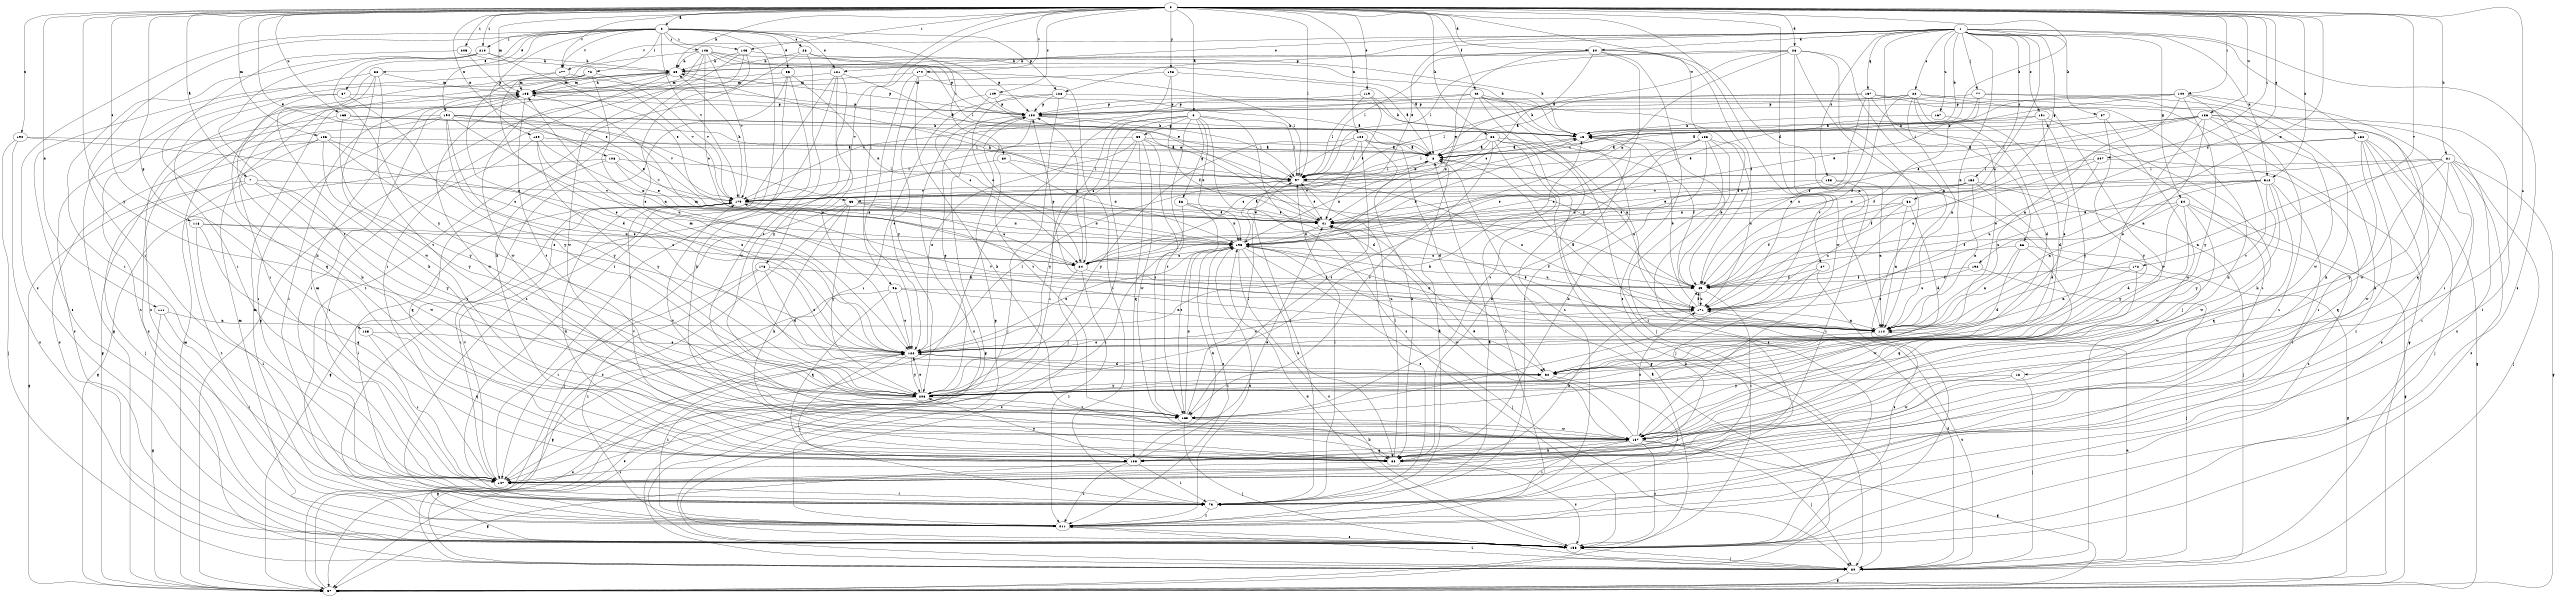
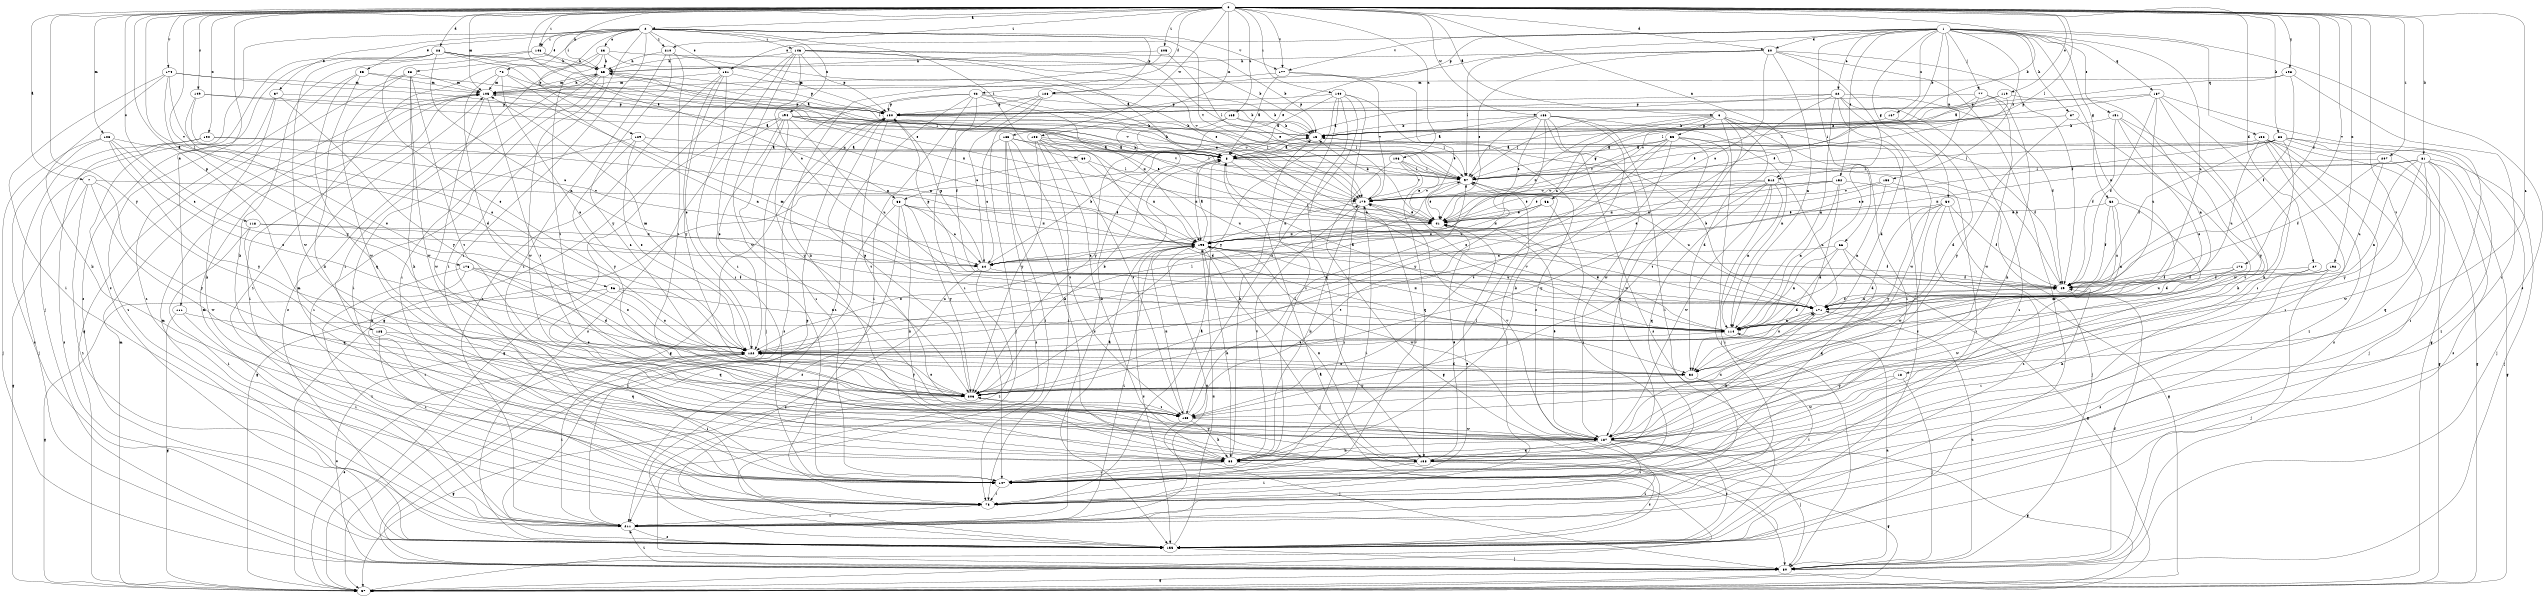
(449, 179) -> (472, 385)
